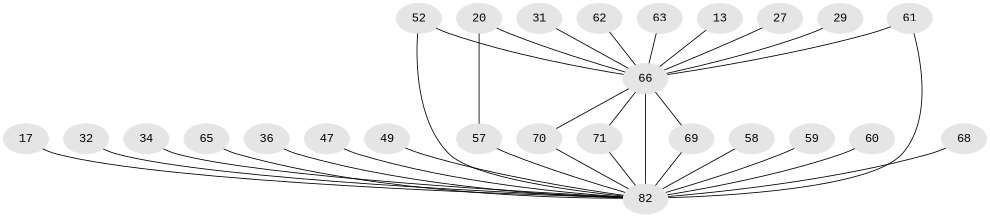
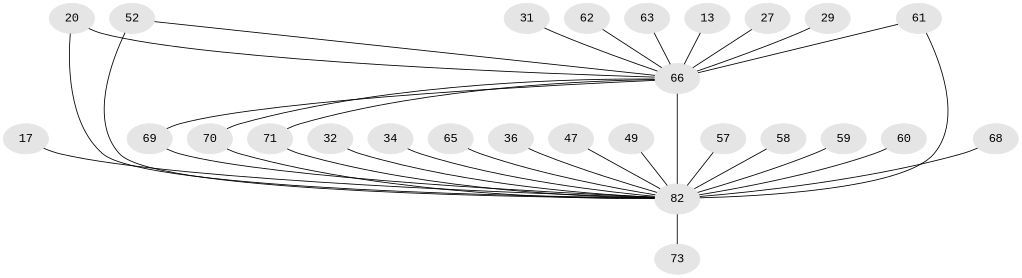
(479, 79) -> (313, 186)
none -> (677, 259)
